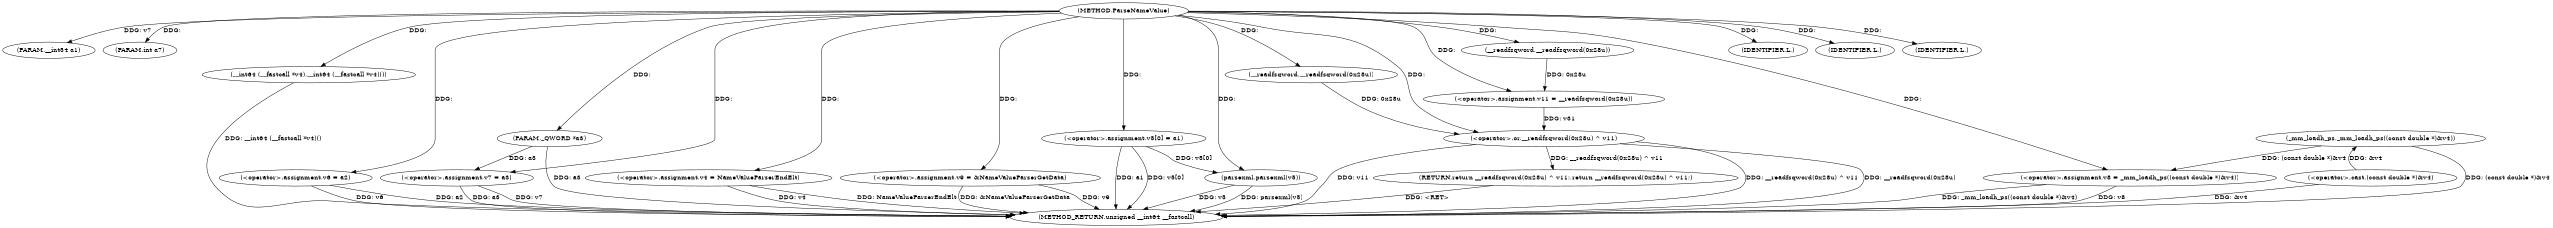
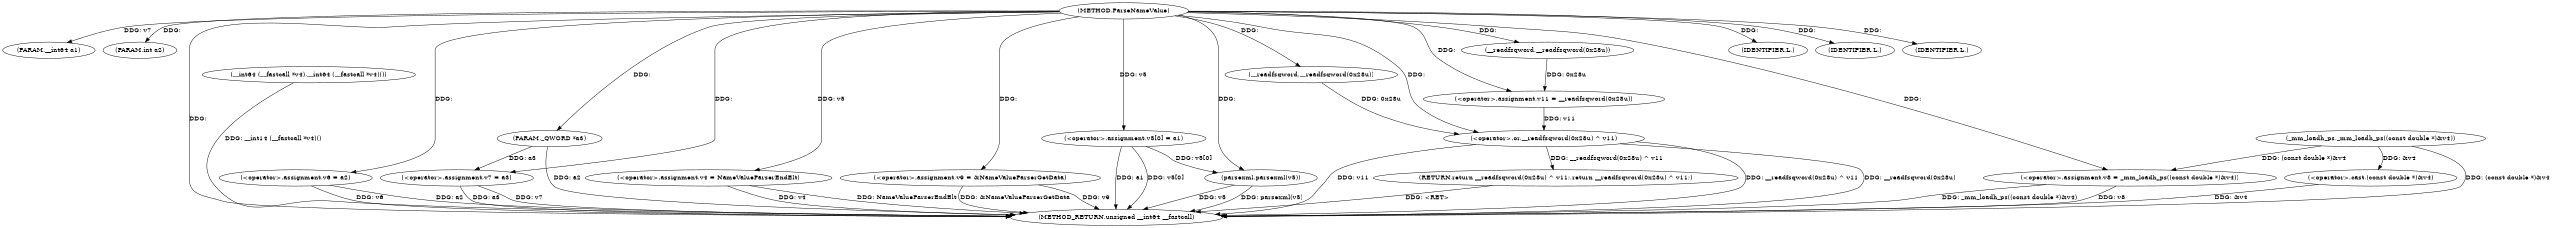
(576, 16) -> (189, 88)
(49, 50) -> (49, 50)
(140, 50) -> (140, 50)
(1134, 75) -> (1134, 75)
(832, 99) -> (832, 99)
(1560, 119) -> (1560, 119)
(273, 139) -> (273, 139)
(2349, 161) -> (2383, 156)
(568, 178) -> (568, 178)
